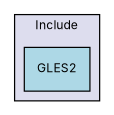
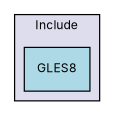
(57, 69) -> (57, 69)
